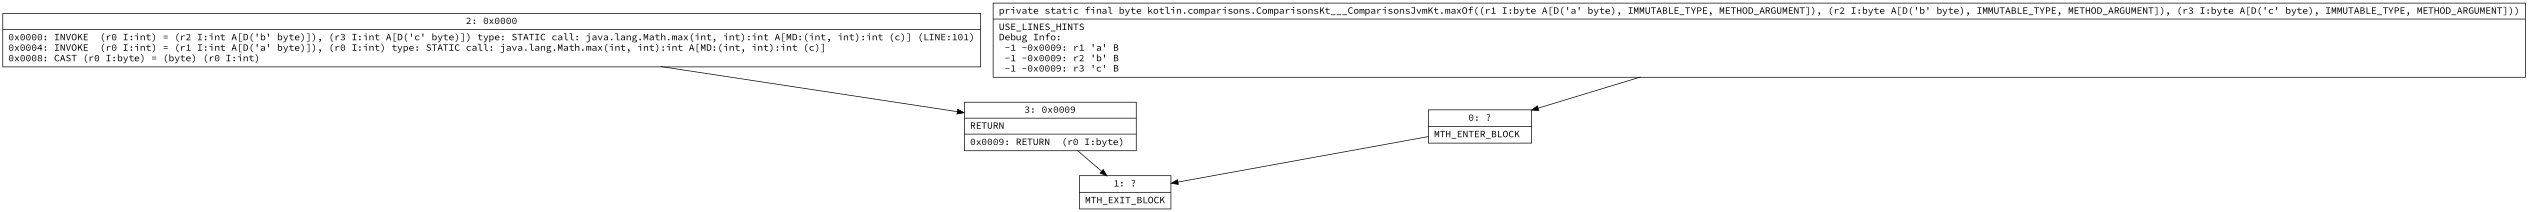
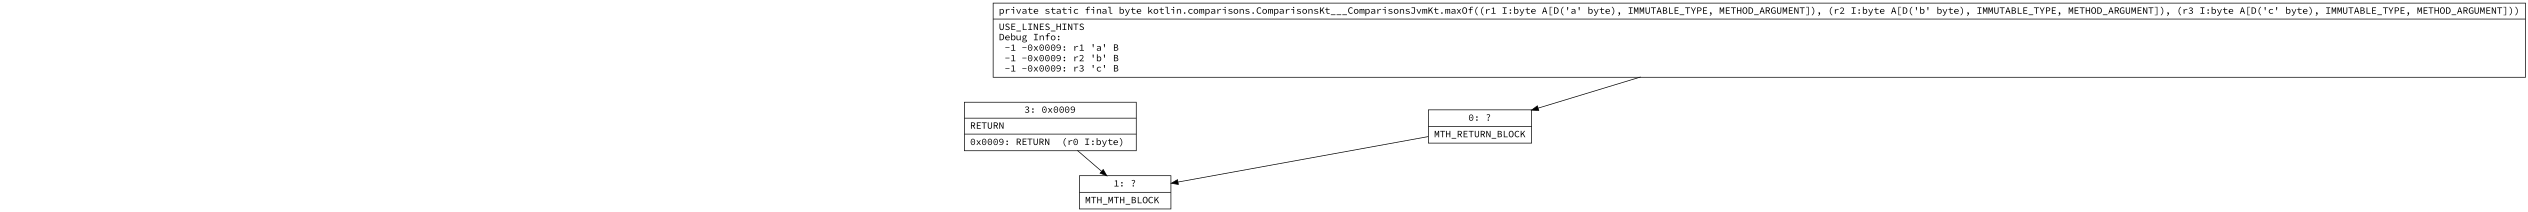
(492, 40) -> none
(1477, 134) -> (1480, 134)
(1125, 200) -> (1122, 200)
